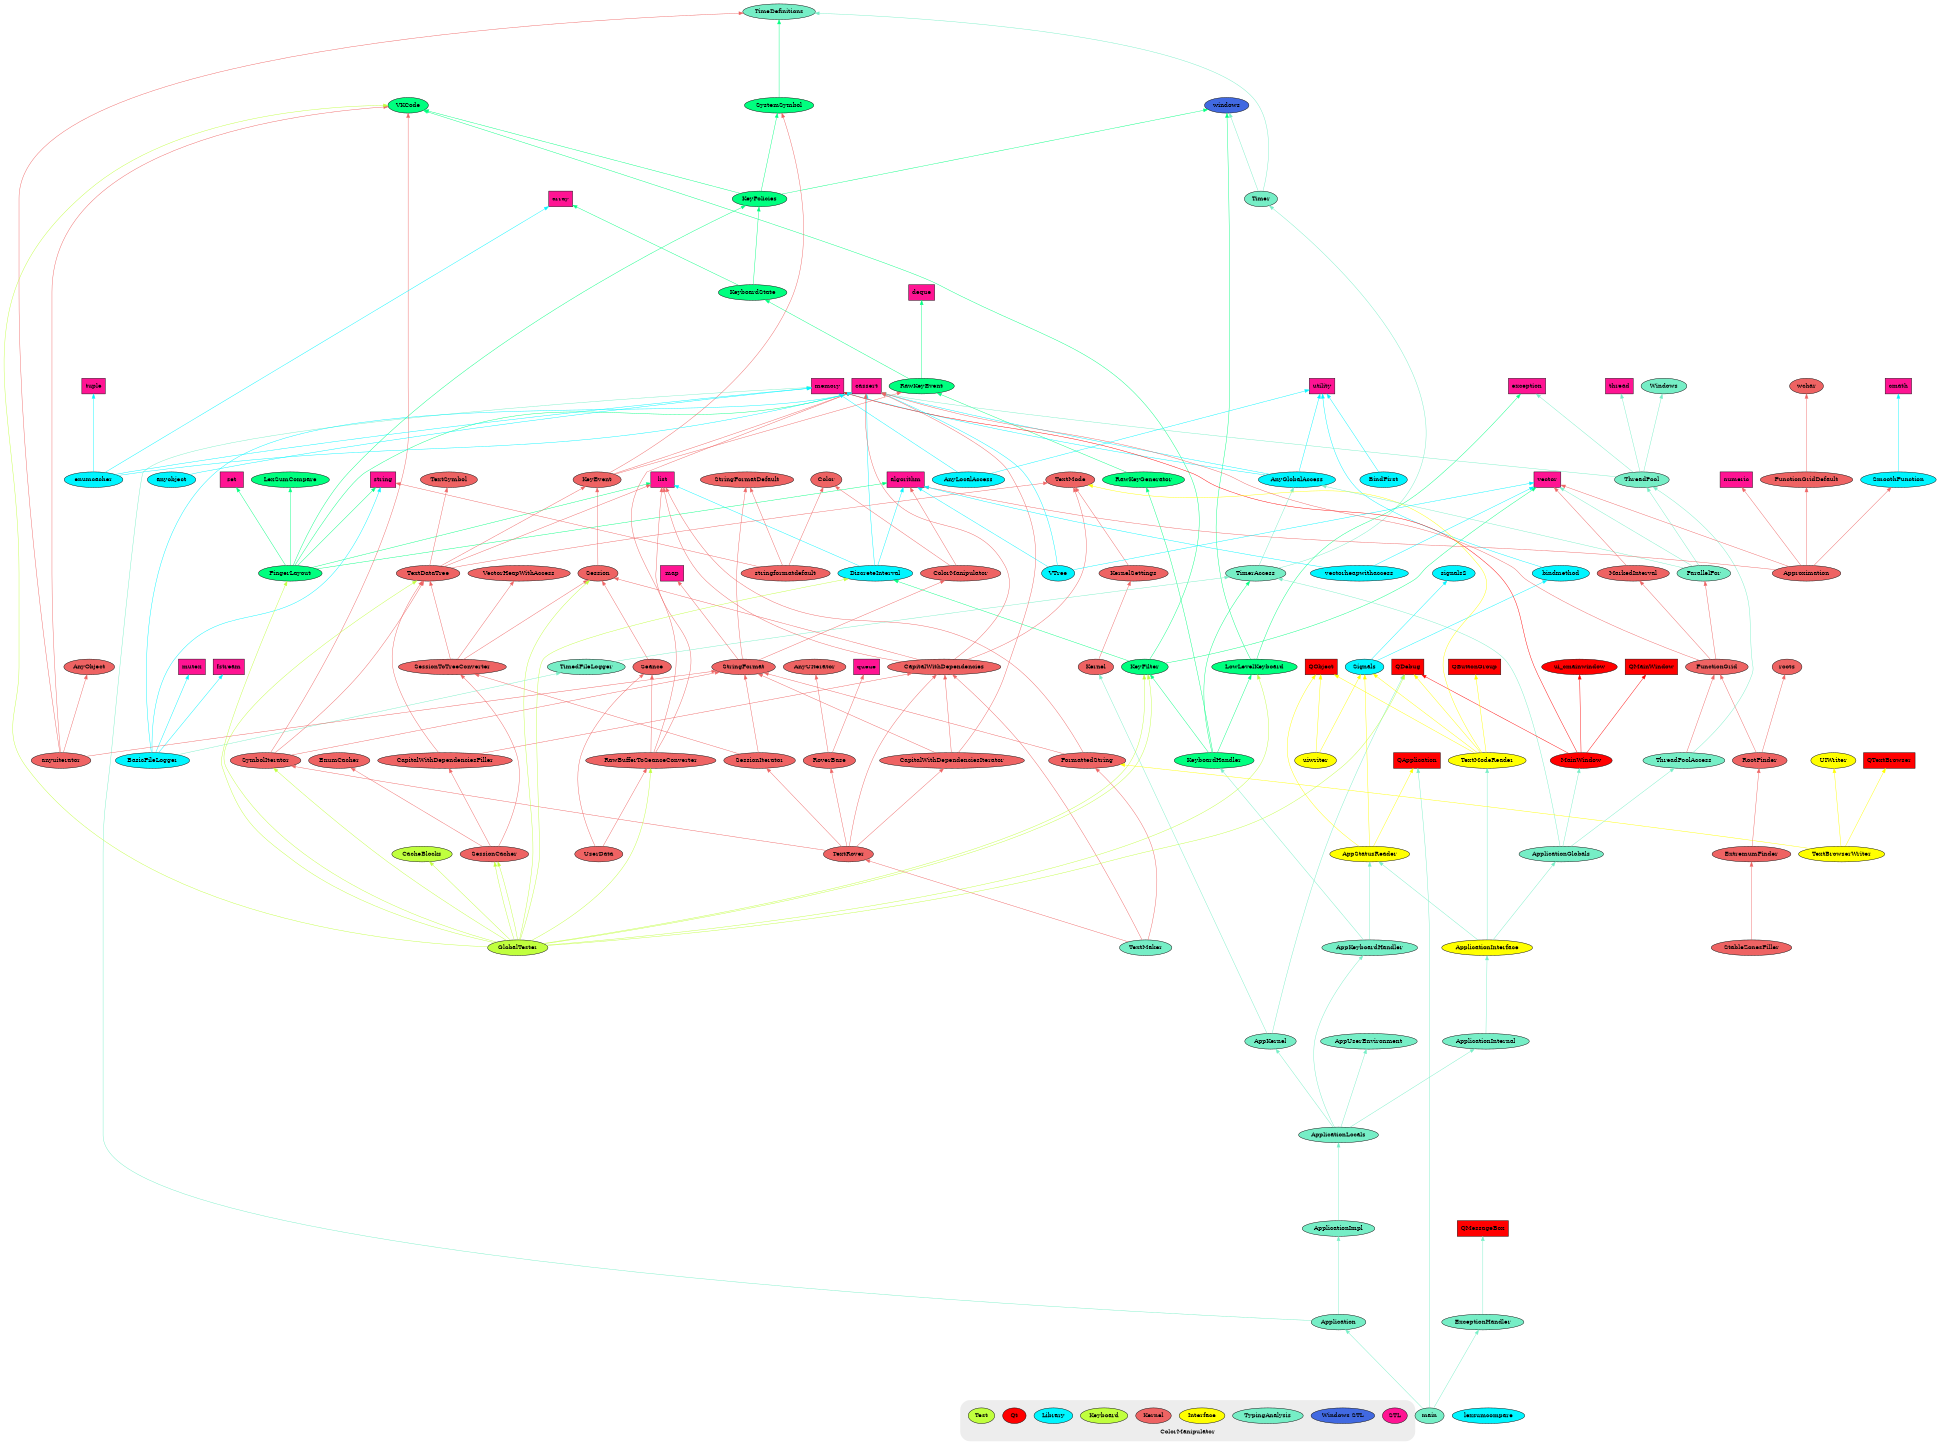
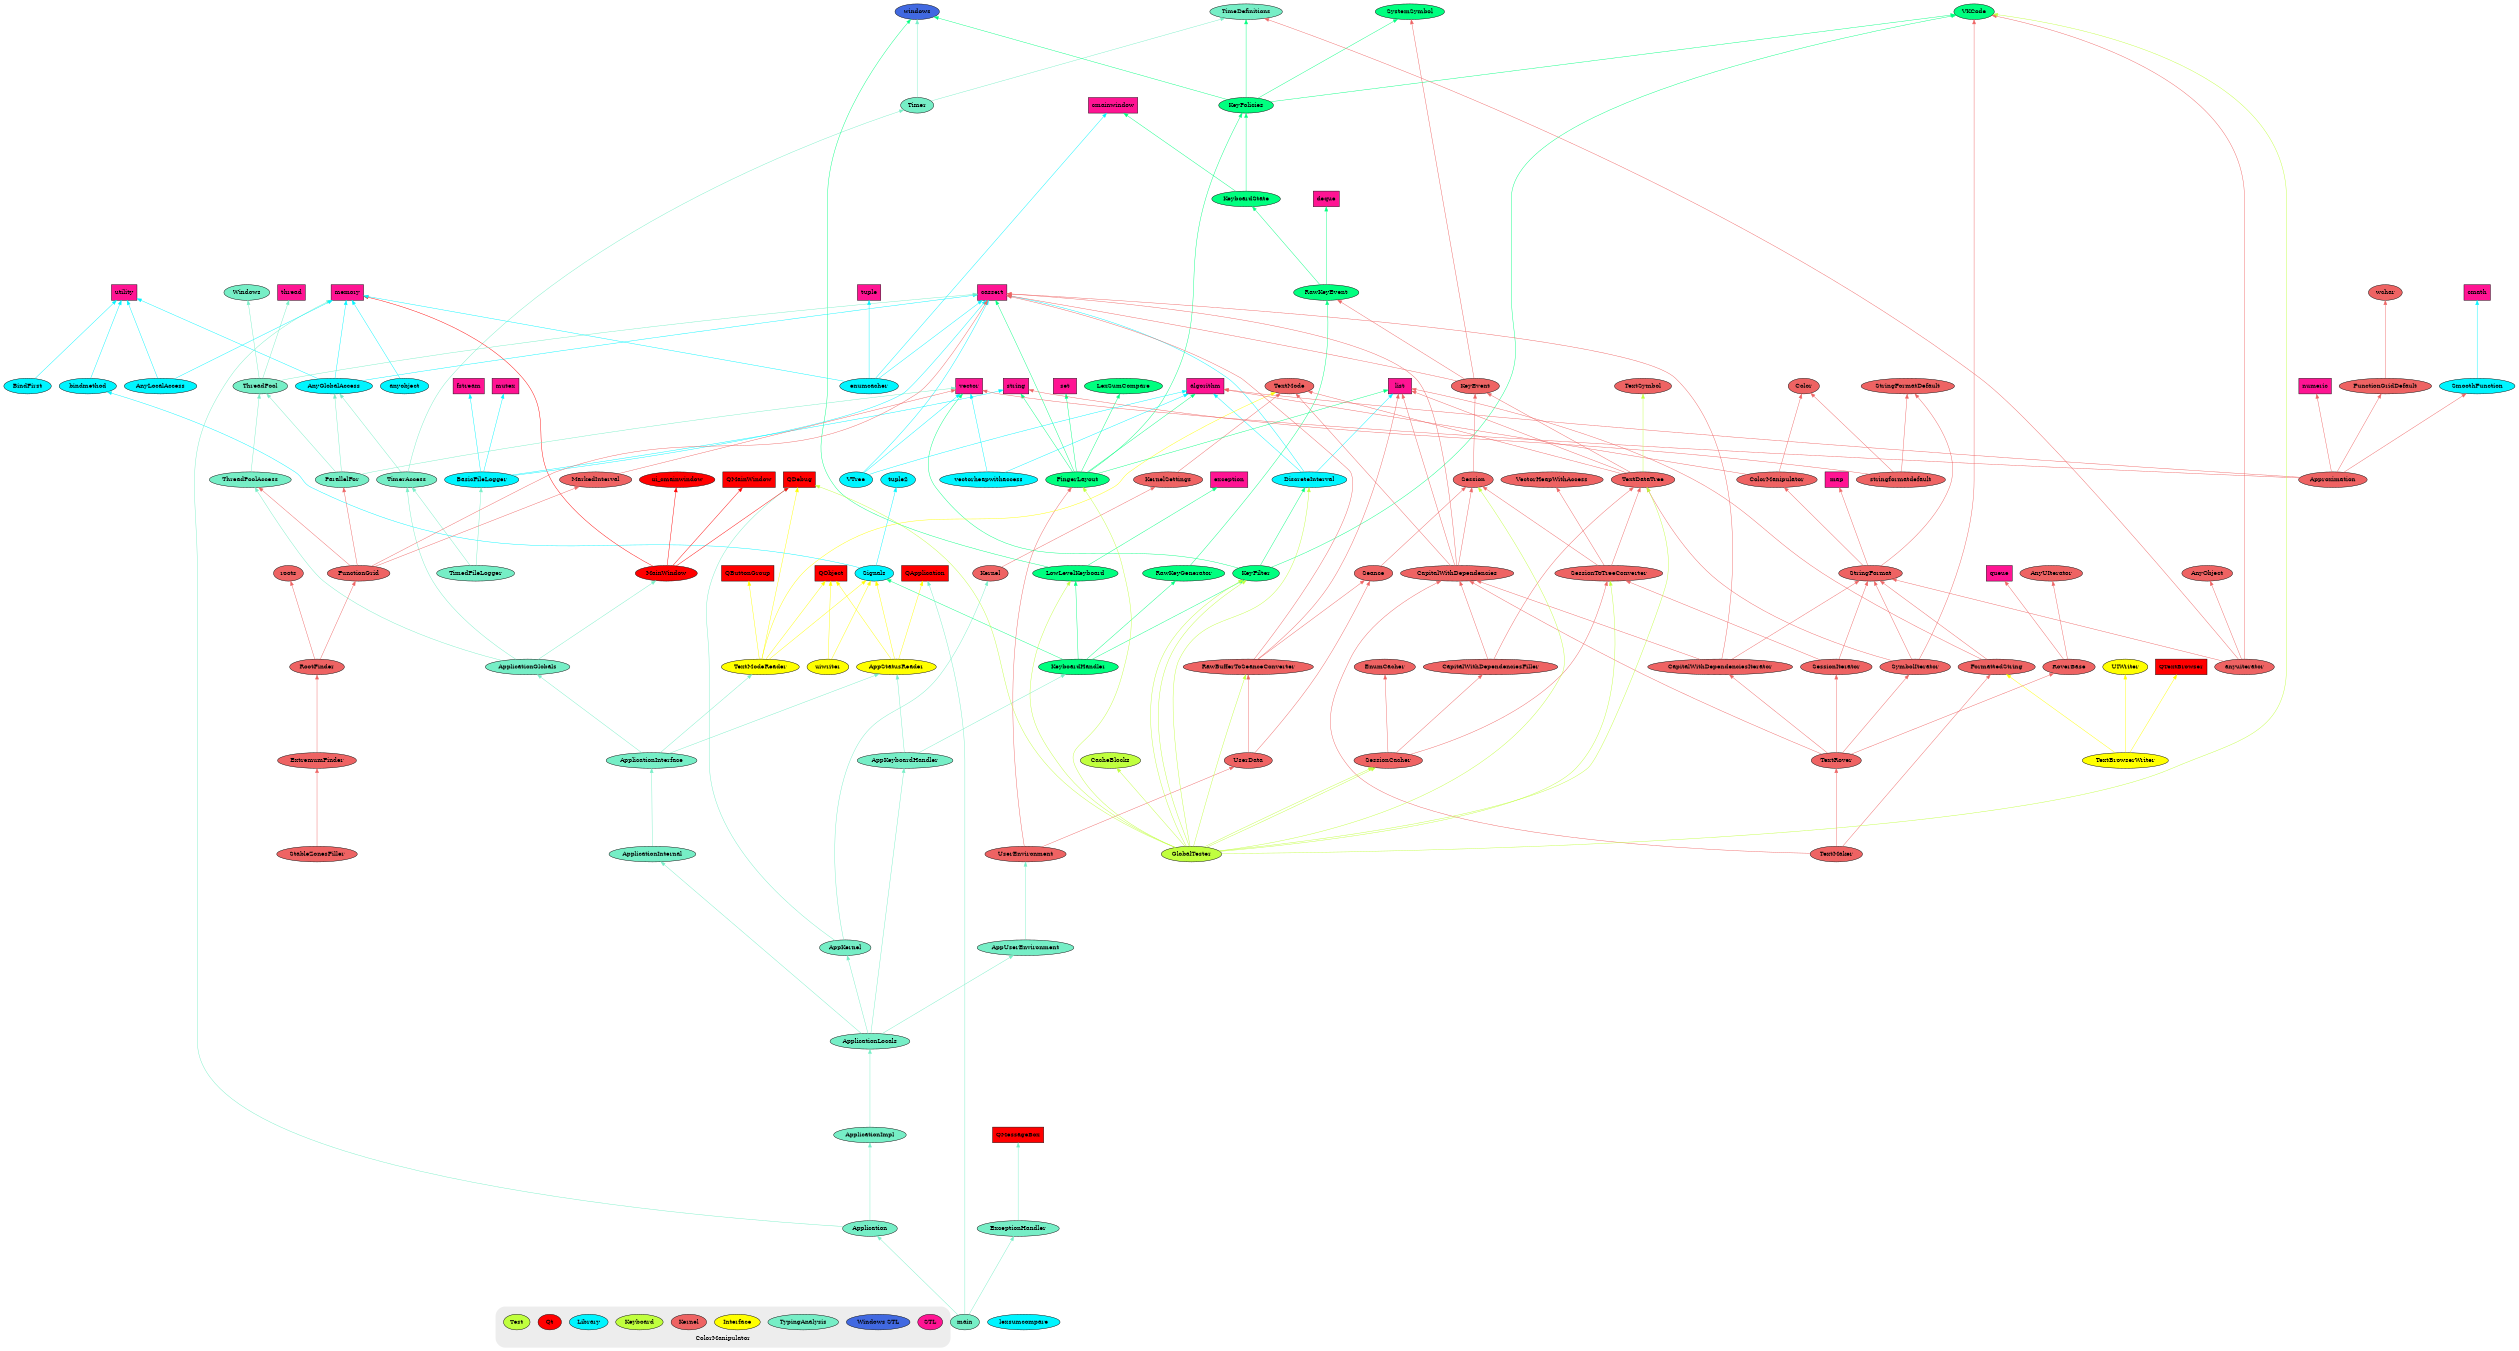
(779, 61) -> (1246, 61)
(561, 199) -> (1113, 105)
(1586, 435) -> none
(438, 529) -> (1643, 435)
(1454, 573) -> (898, 480)
(1207, 664) -> (977, 620)
(367, 714) -> (478, 531)
(1700, 716) -> (306, 528)
none -> (1026, 854)
(387, 862) -> (1561, 779)
(1146, 948) -> (1836, 854)
(1487, 948) -> (652, 760)
